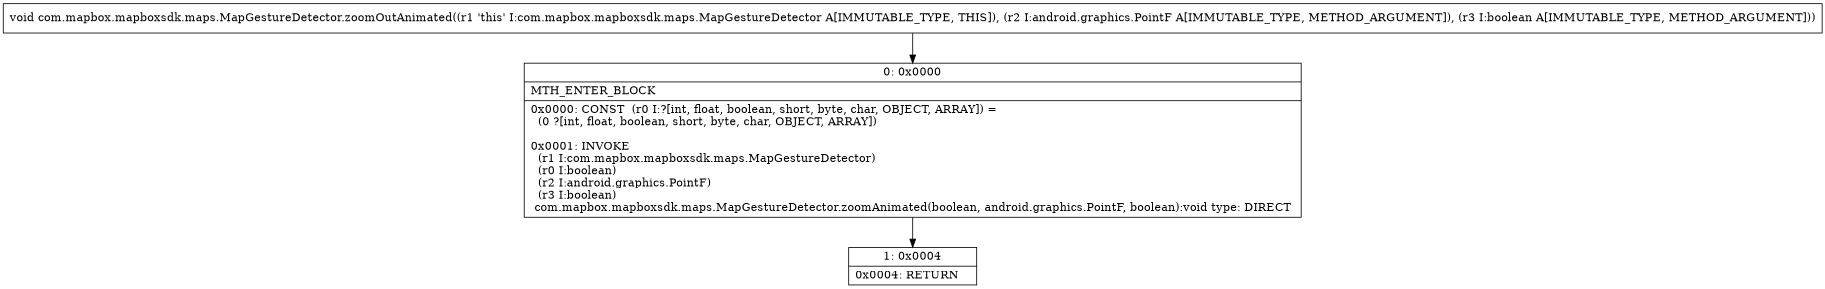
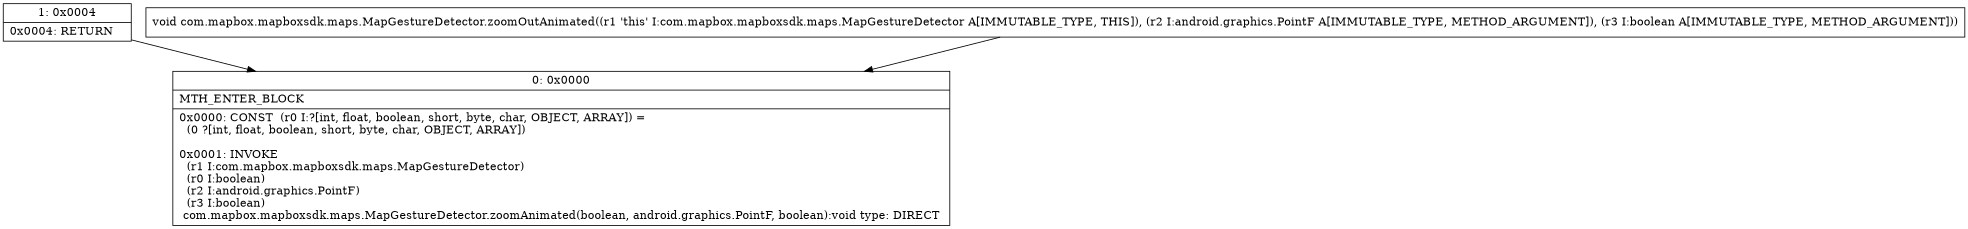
(913, 228) -> (189, 55)
